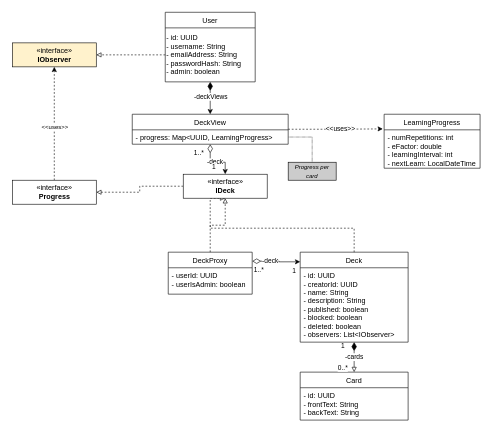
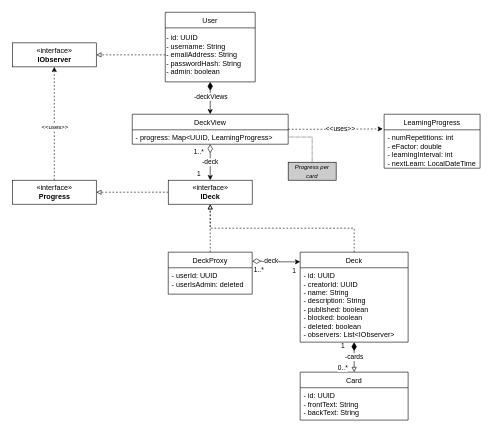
(54, 55) -> (54, 55)
(225, 186) -> (210, 192)
(197, 276) -> (197, 276)
